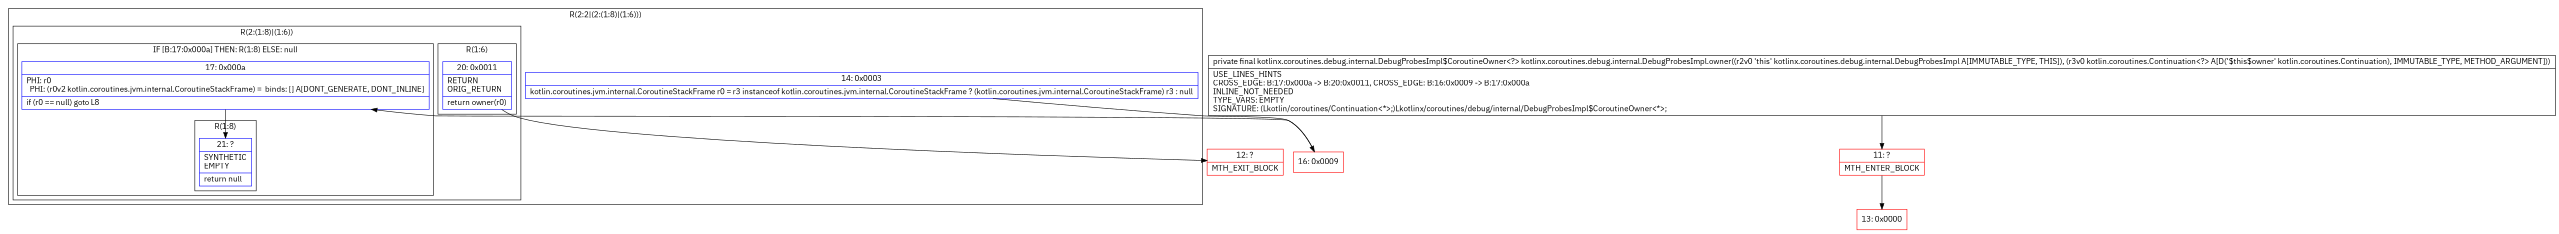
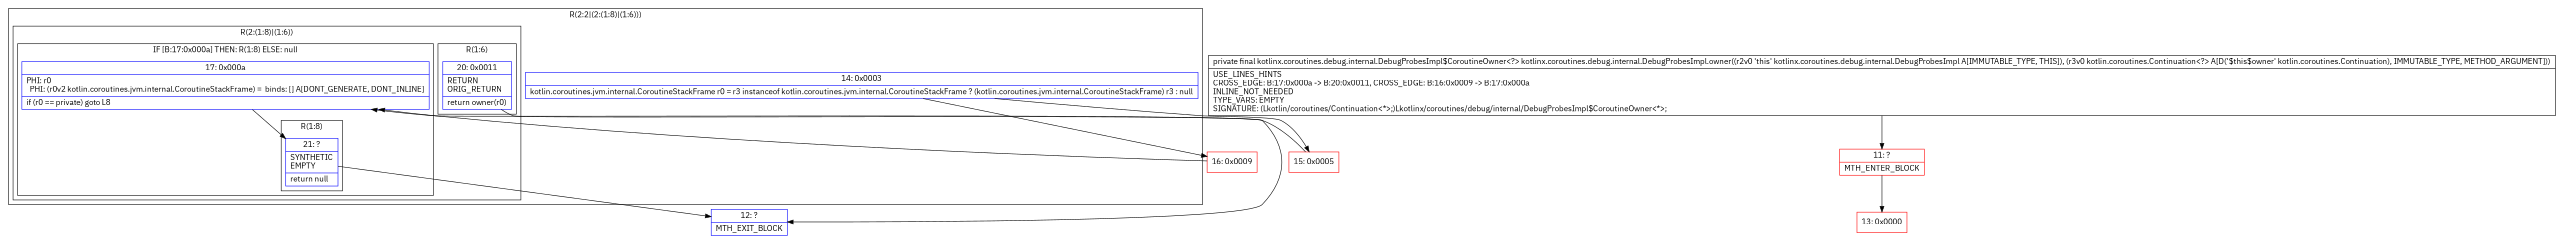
(63, 103) -> (68, 103)
(1245, 162) -> (749, 222)
none -> (1314, 162)
none -> (513, 190)
